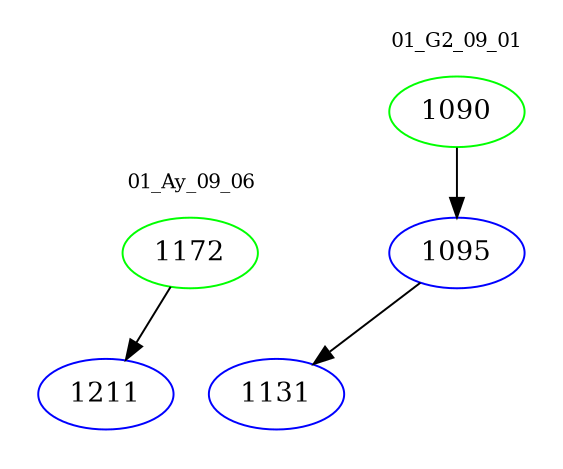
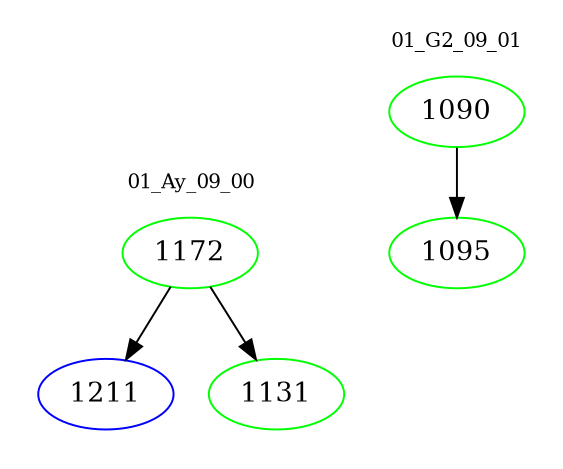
(191, 183) -> (191, 183)
(457, 253) -> (457, 253)
(375, 317) -> (228, 315)
(277, 394) -> (277, 394)
